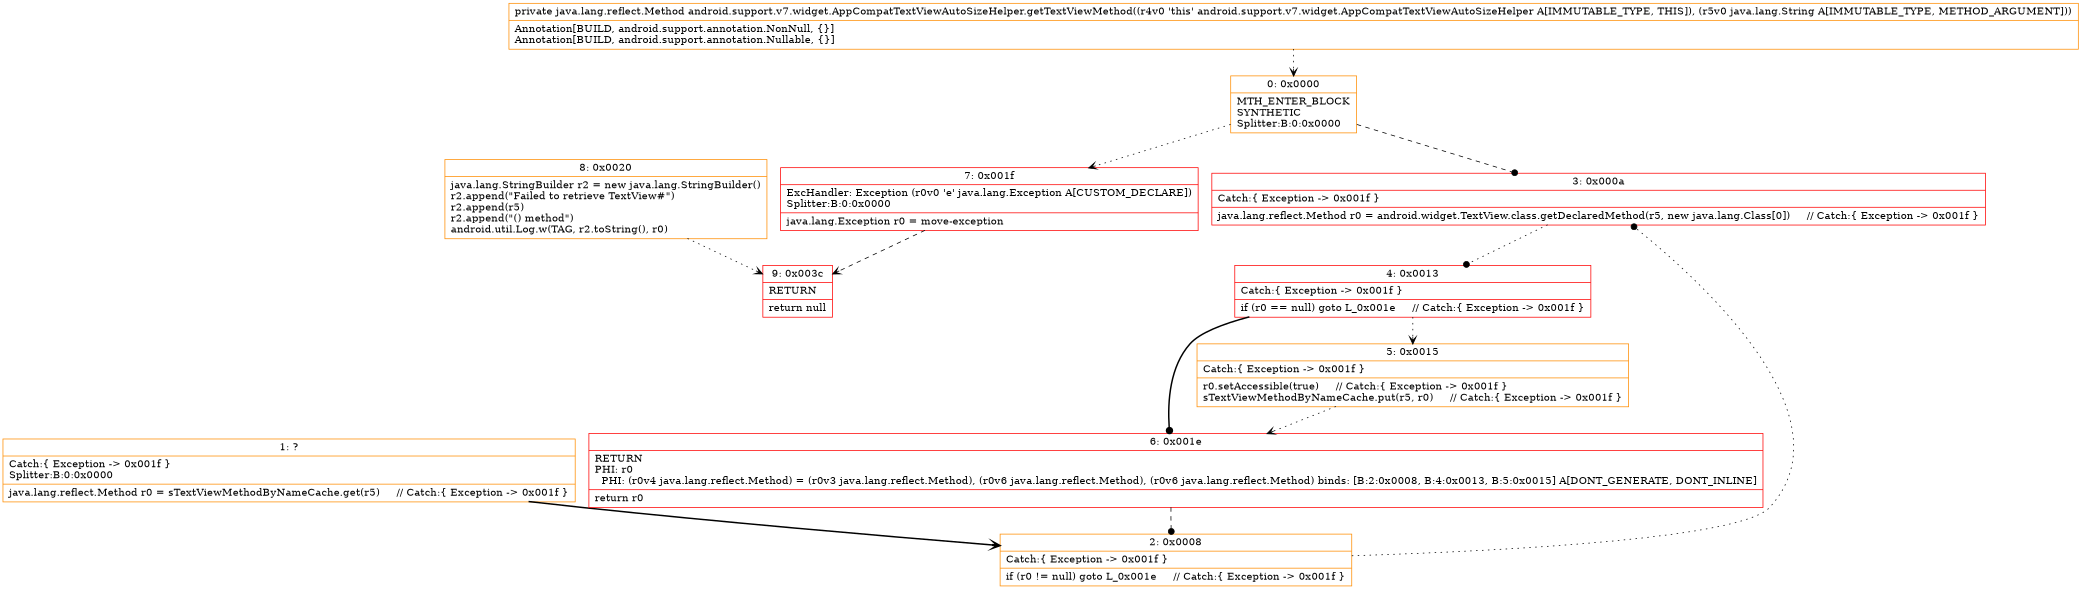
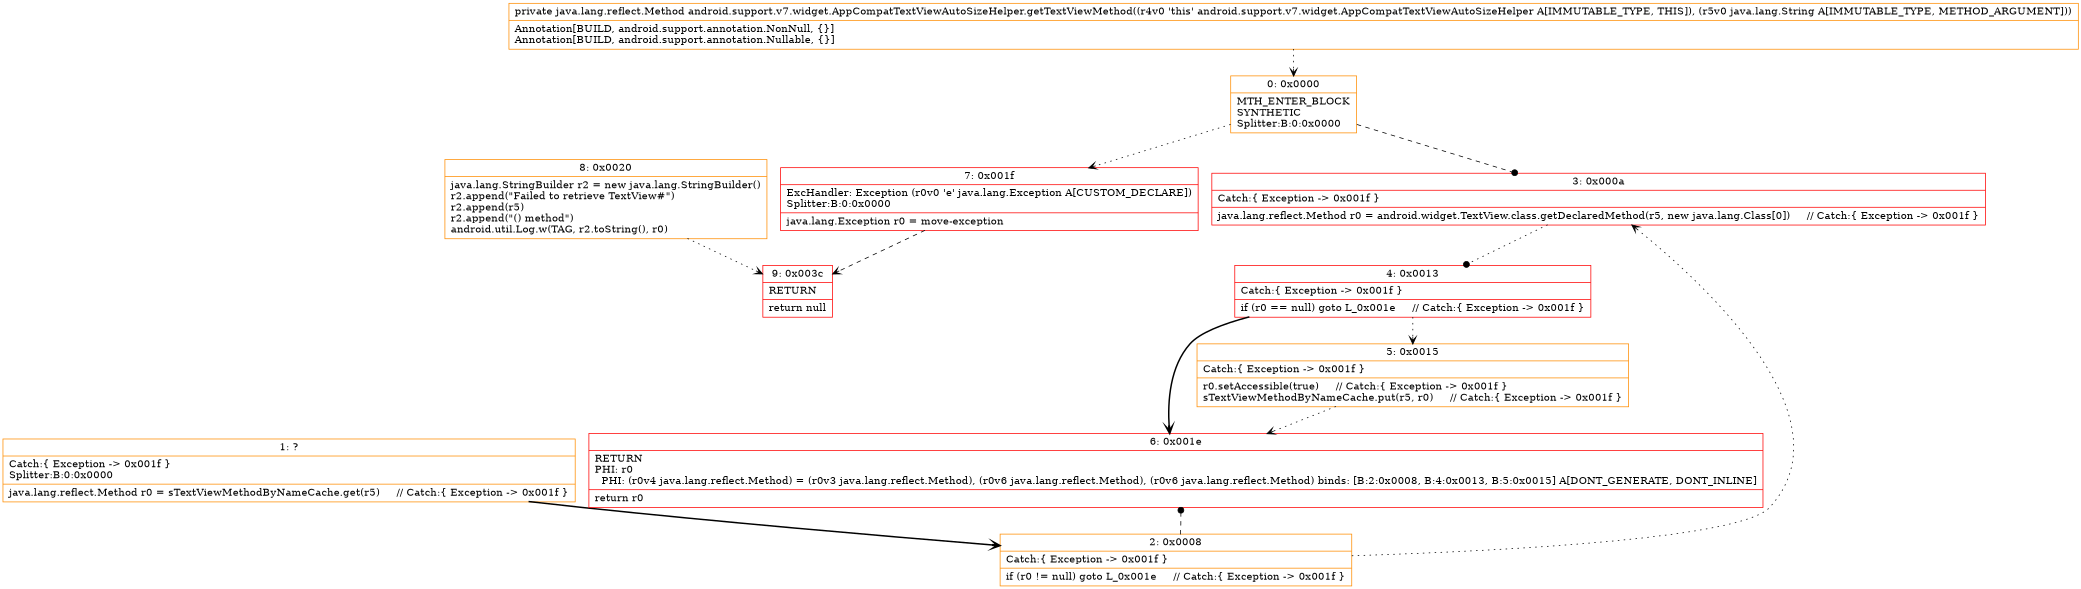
(1183, 353) -> (1183, 353)
(1171, 518) -> (1181, 524)
(1733, 523) -> (1733, 523)
